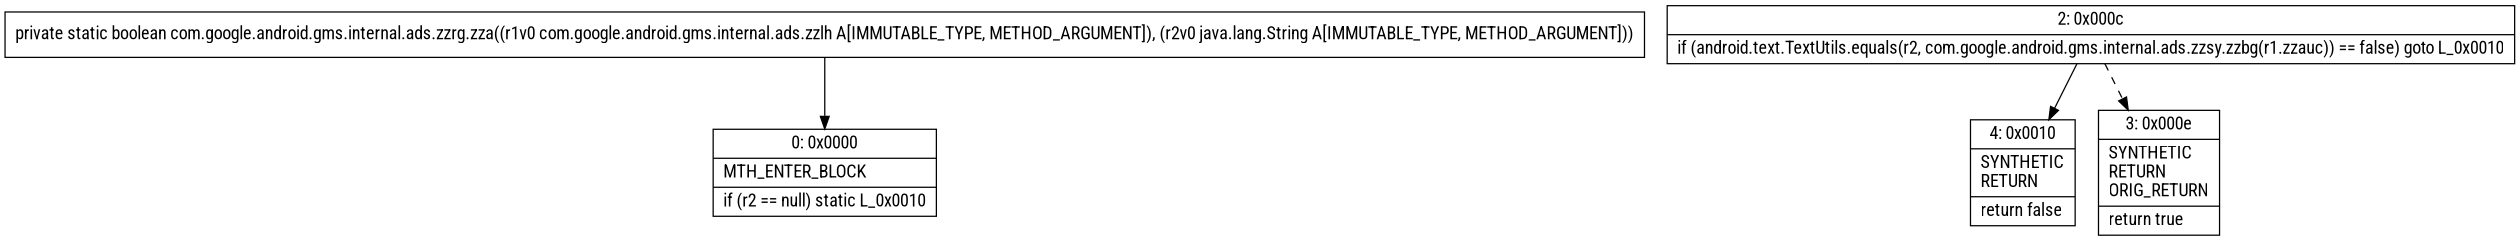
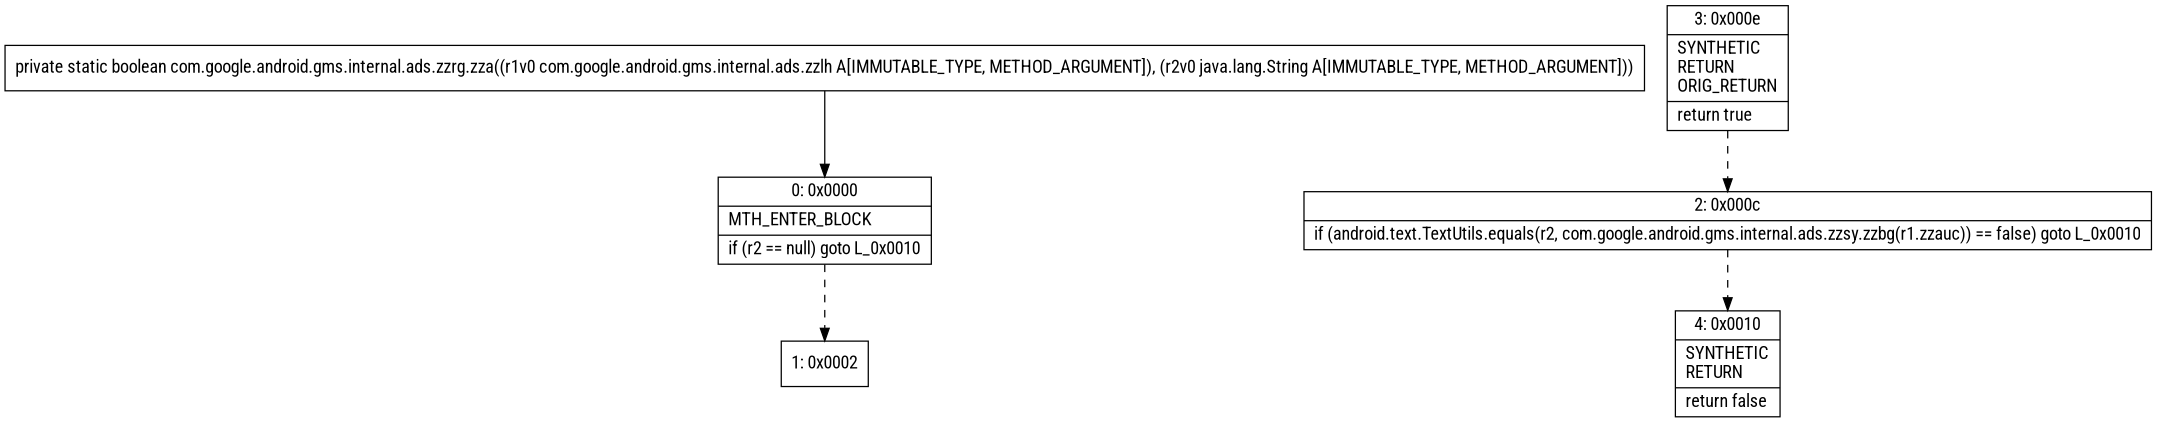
(2114, 81) -> (1728, 155)
(2066, 86) -> (1728, 274)
(825, 201) -> (825, 249)
none -> (825, 364)
